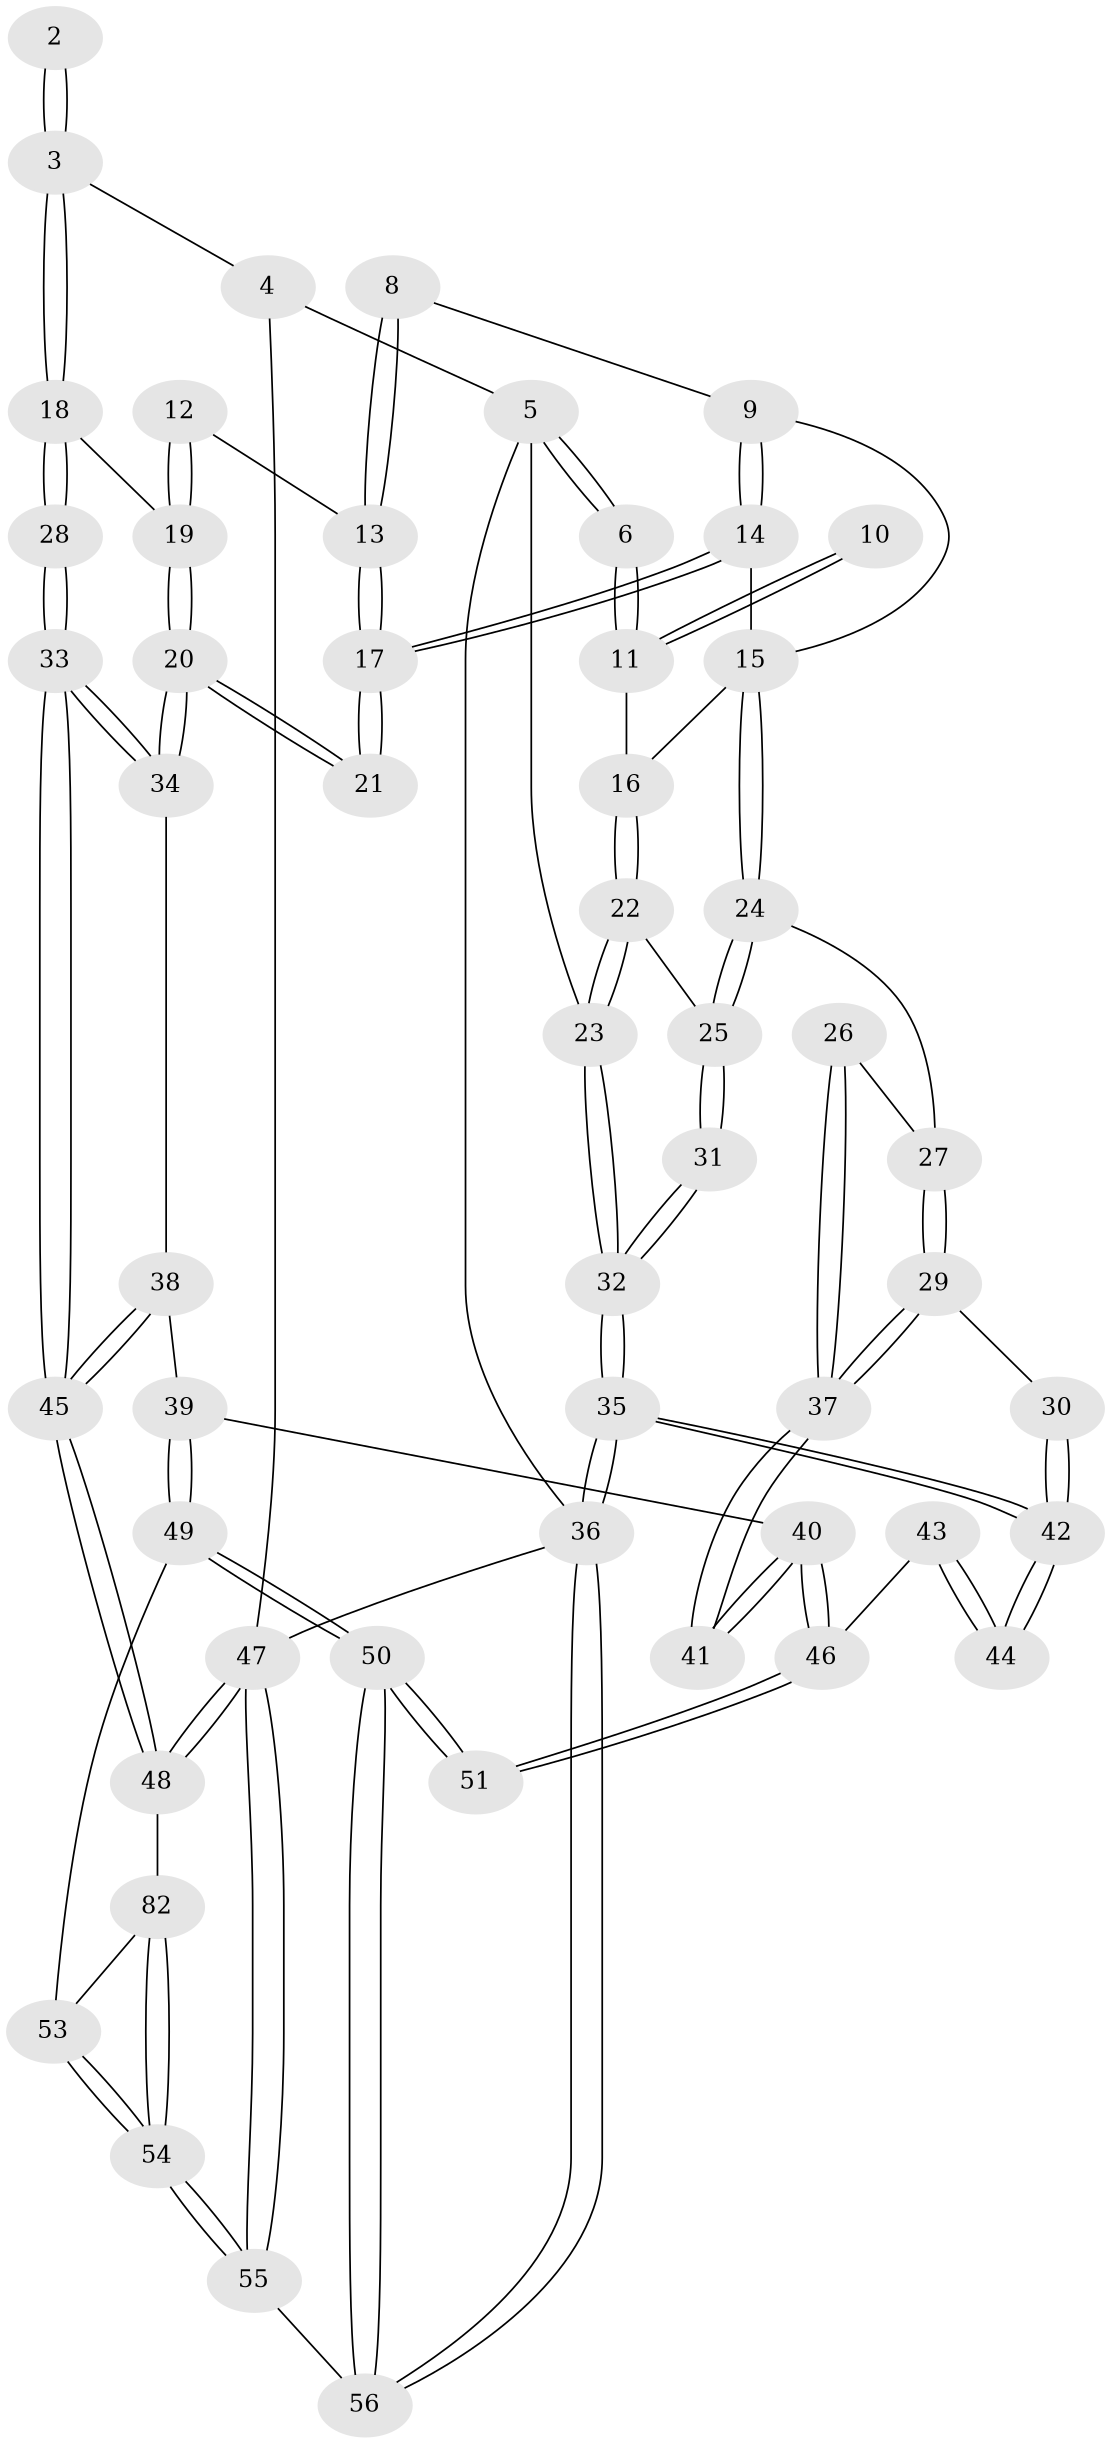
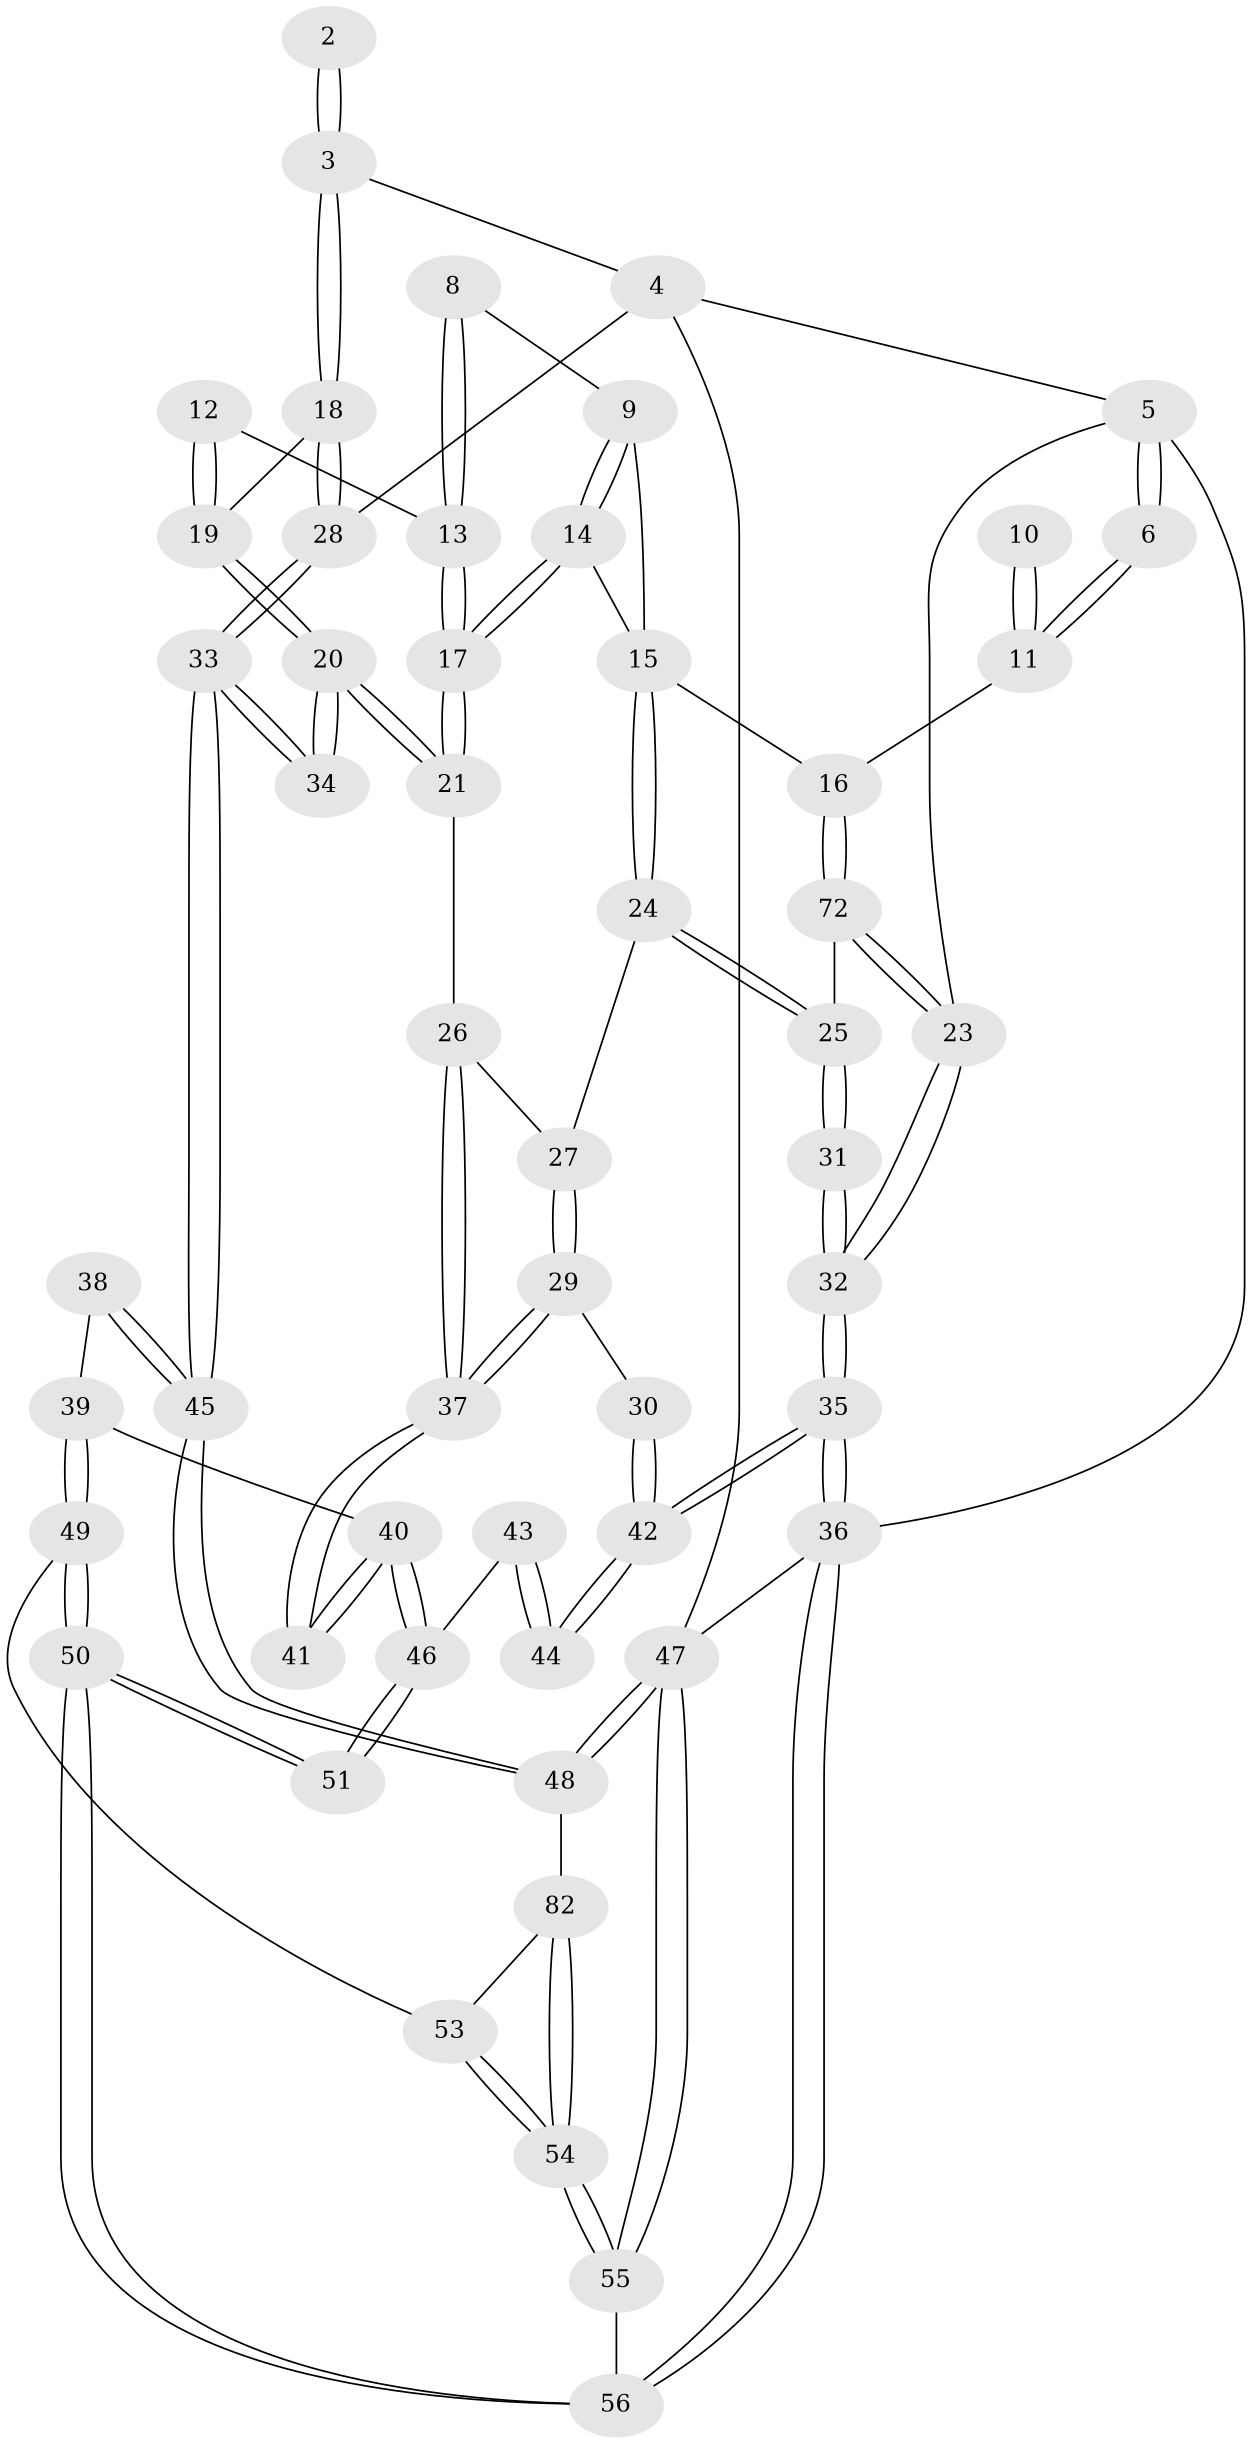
none -> (493, 412)
none -> (454, 910)
(626, 910) -> (834, 910)
(166, 1035) -> none
